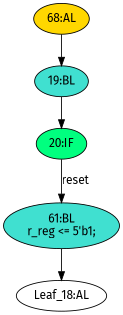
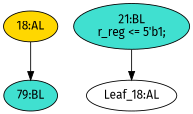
(61, 19) -> (31, 26)
(61, 81) -> (31, 96)
(61, 144) -> none
(61, 226) -> (132, 26)
